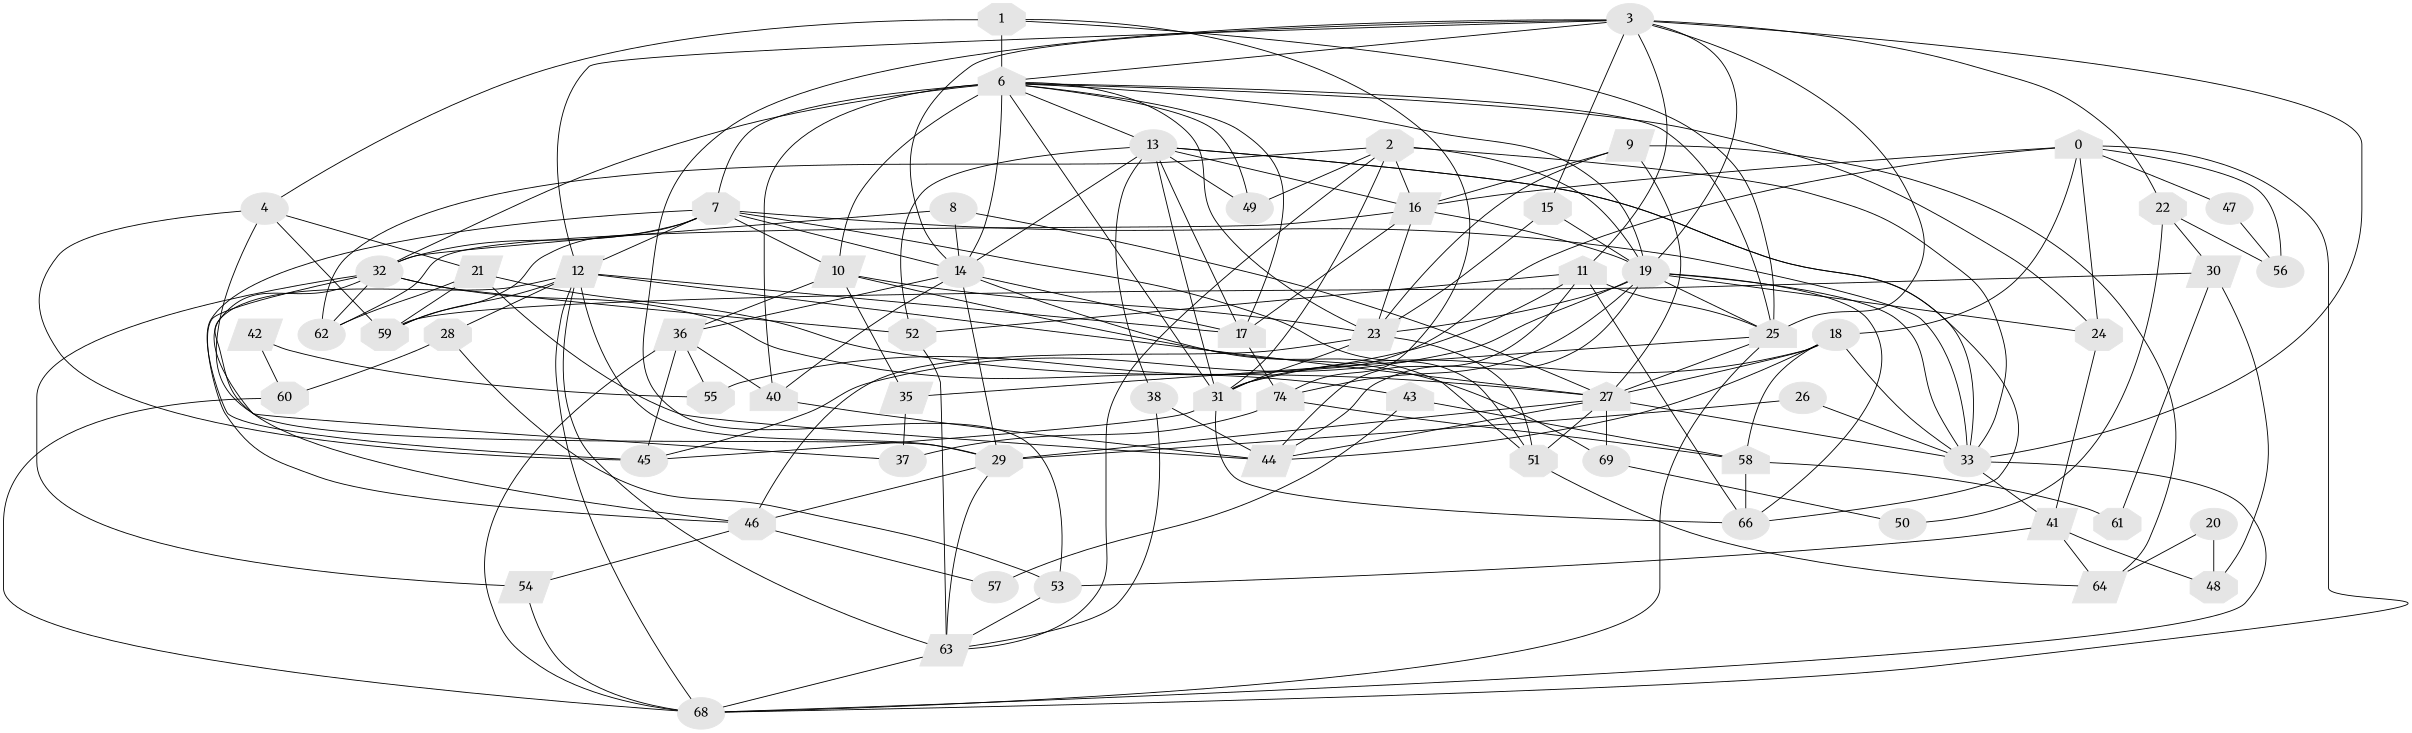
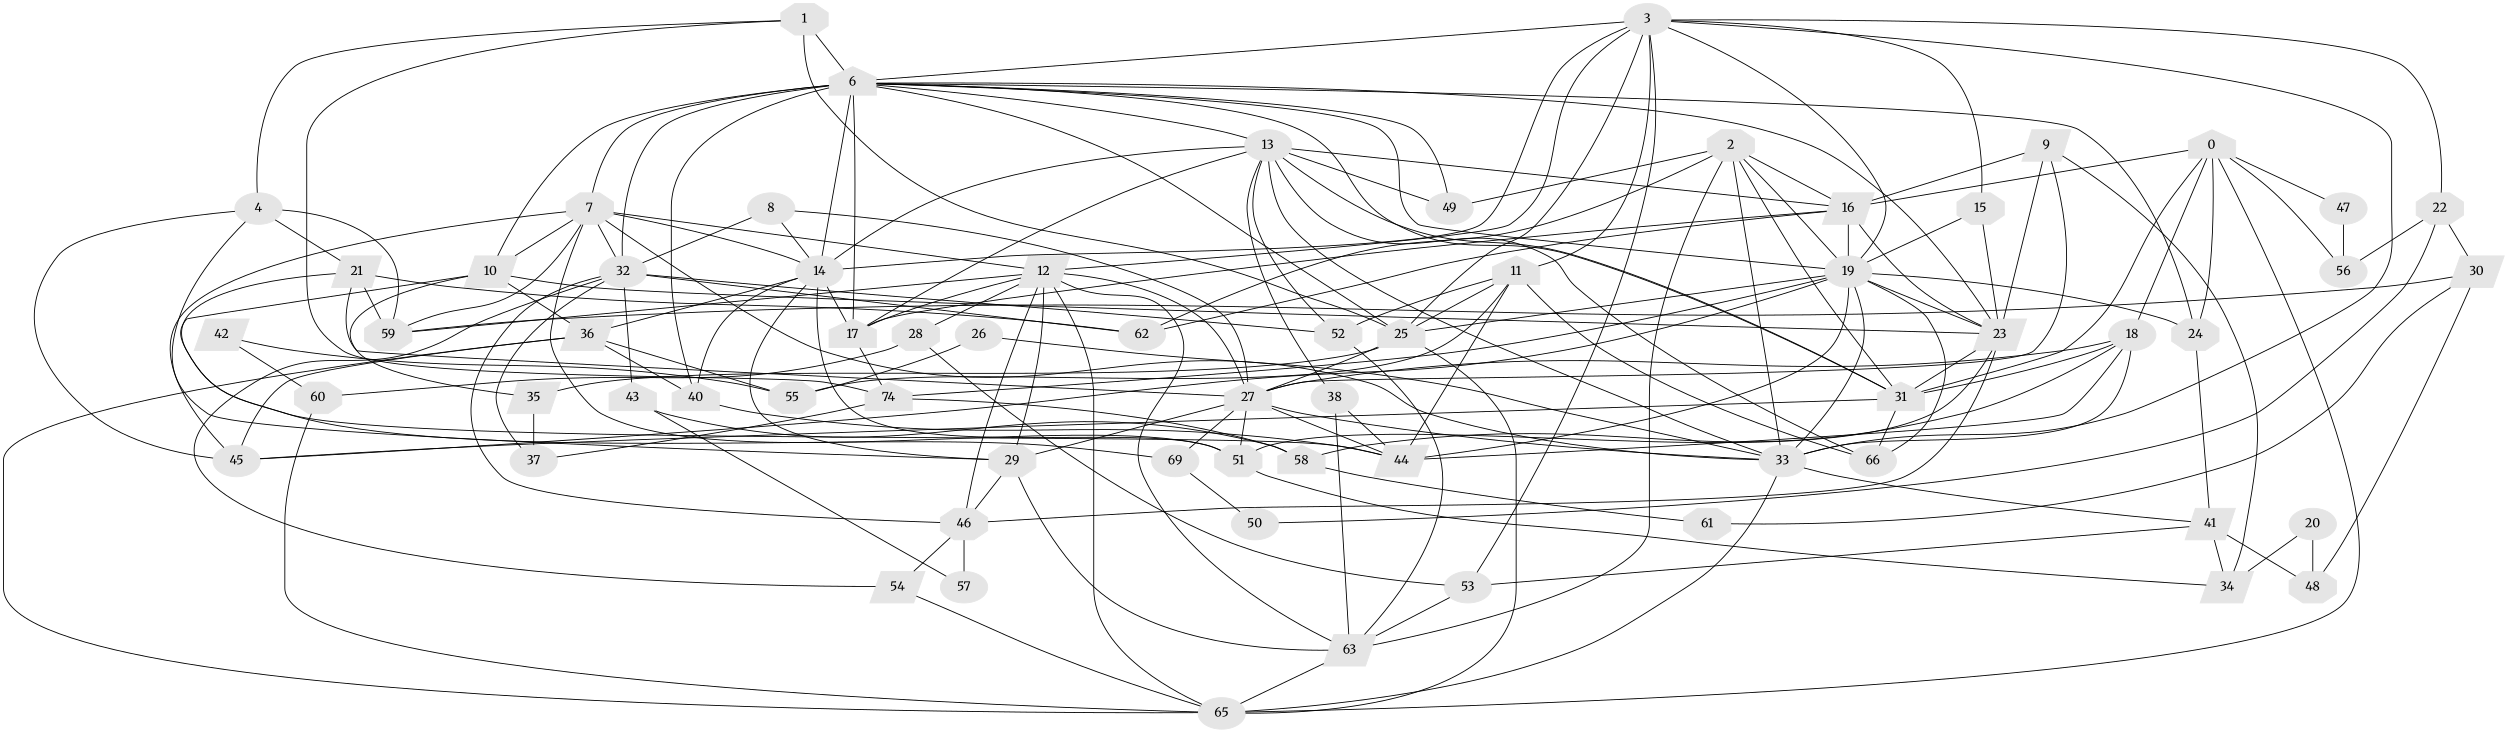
(1382, 433) -> (907, 365)
(1746, 496) -> none
(2100, 587) -> (2227, 587)
(701, 713) -> (1222, 713)
